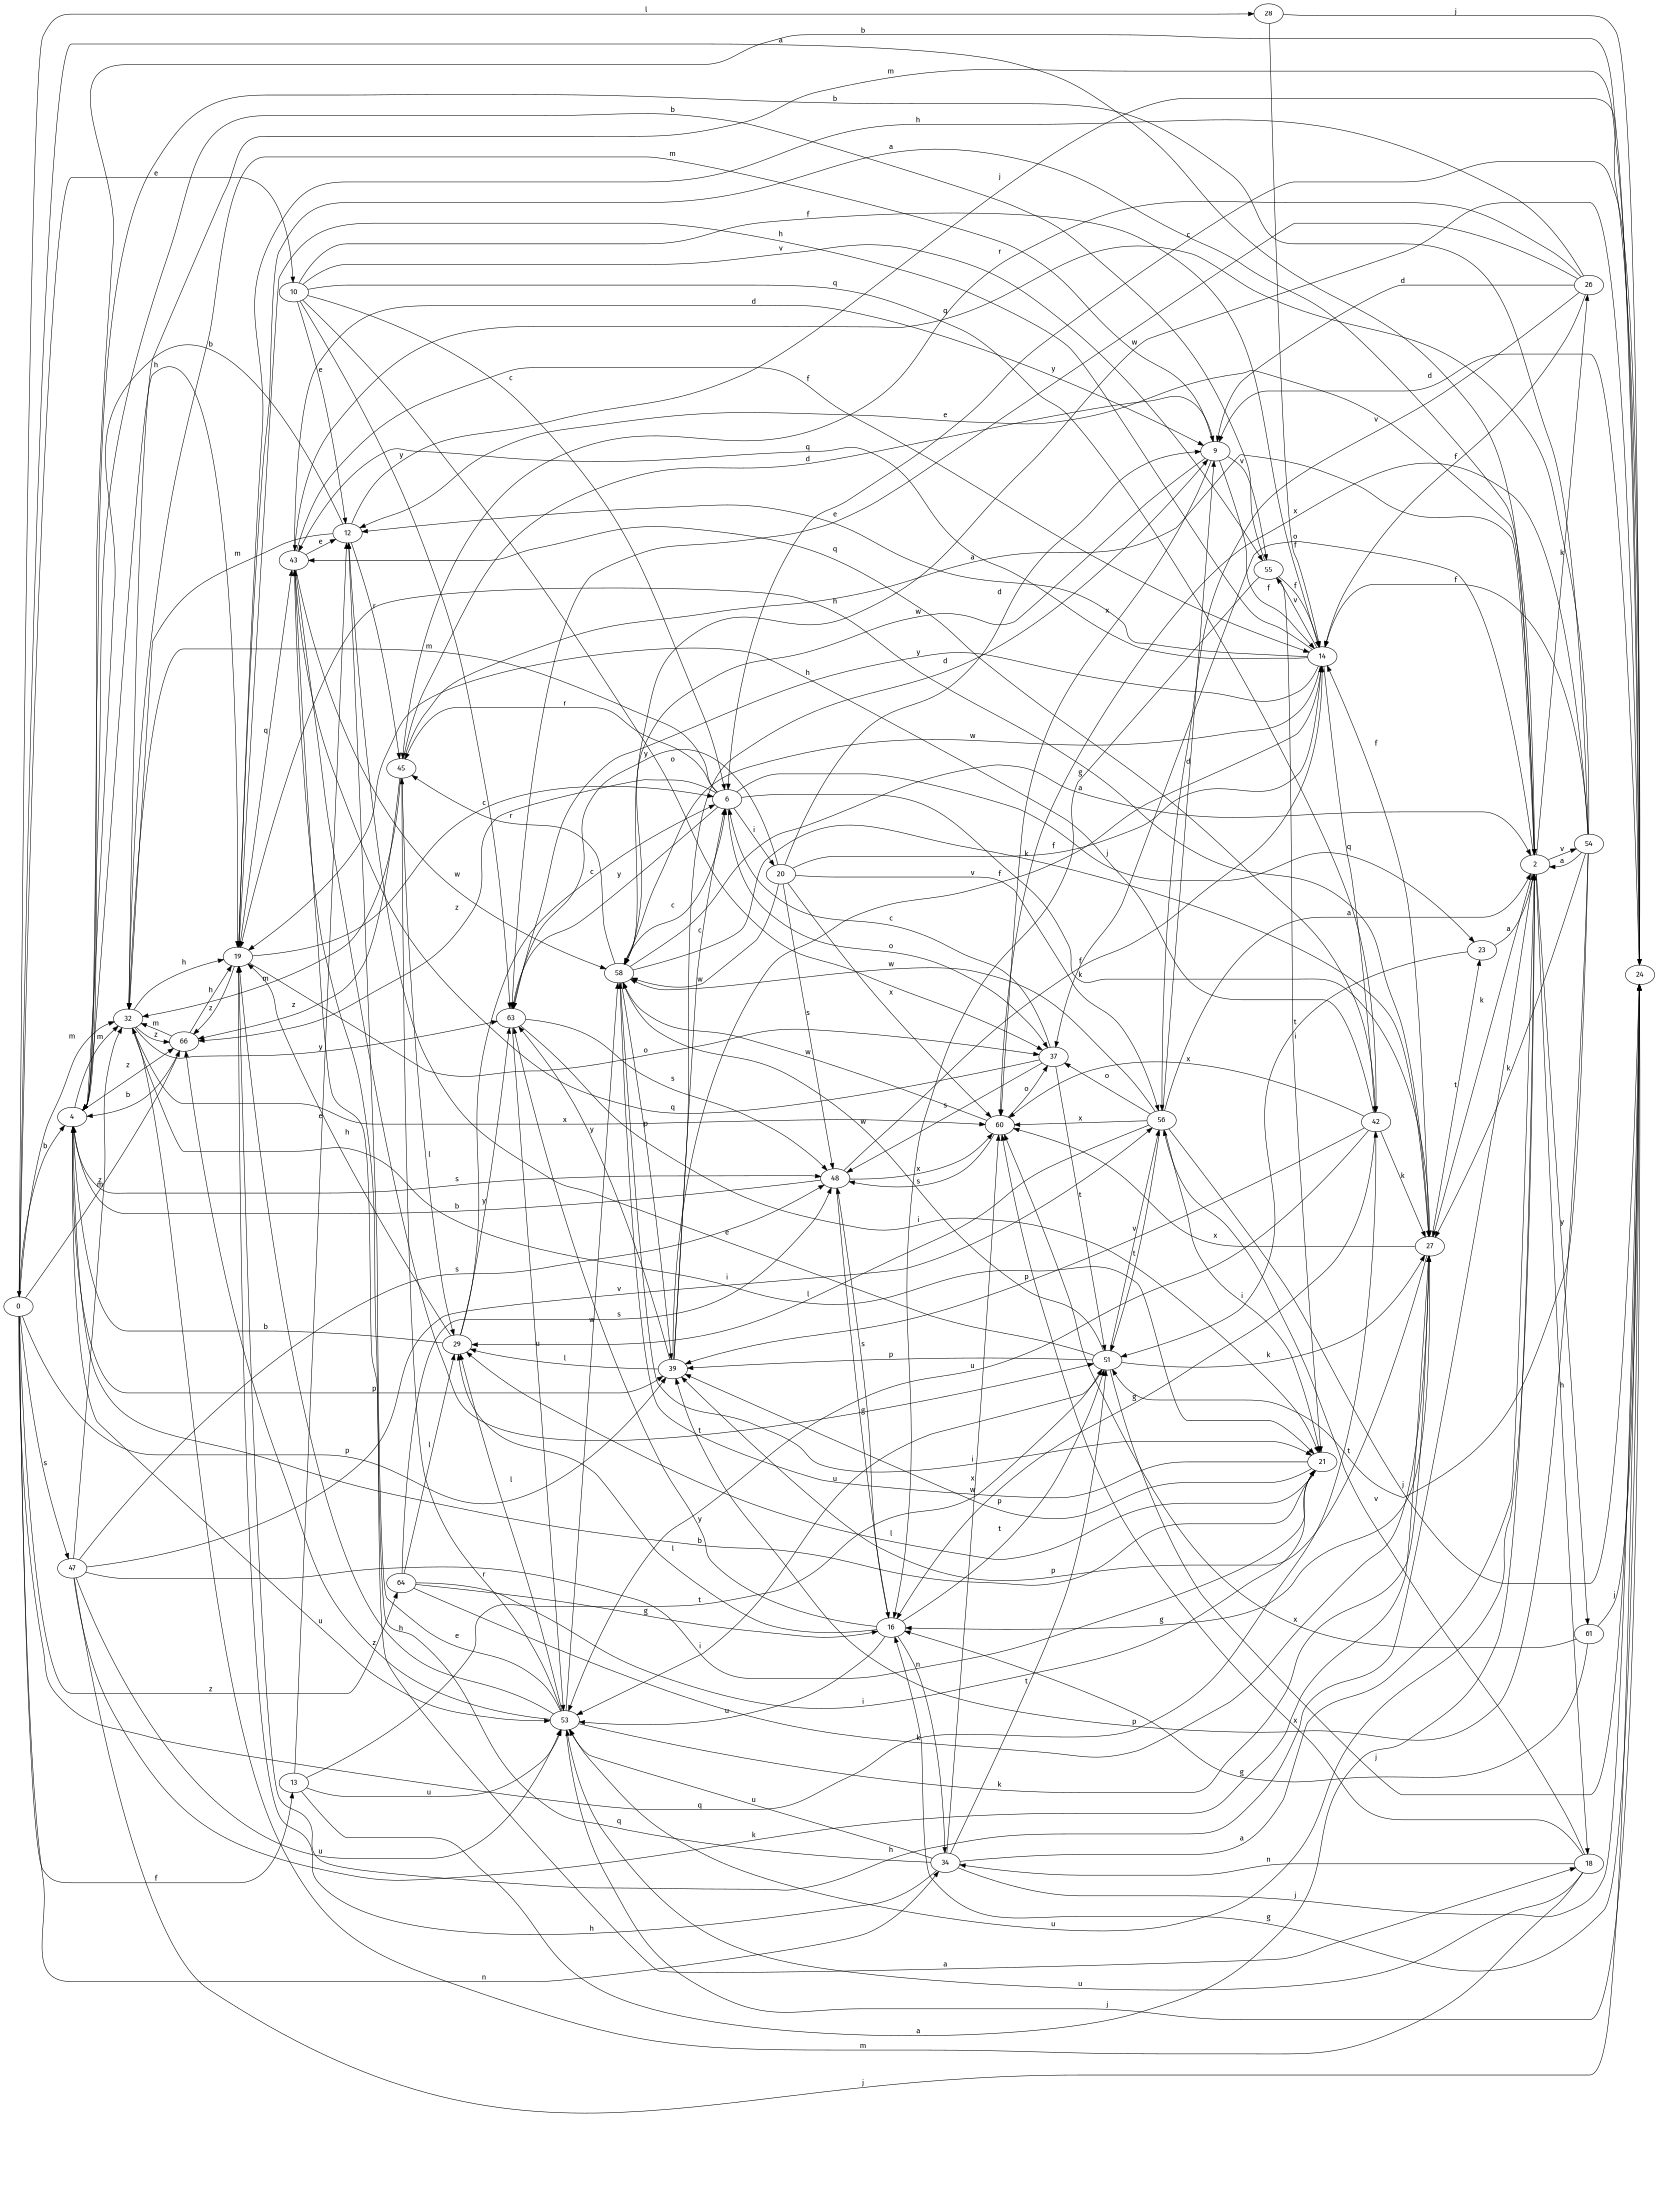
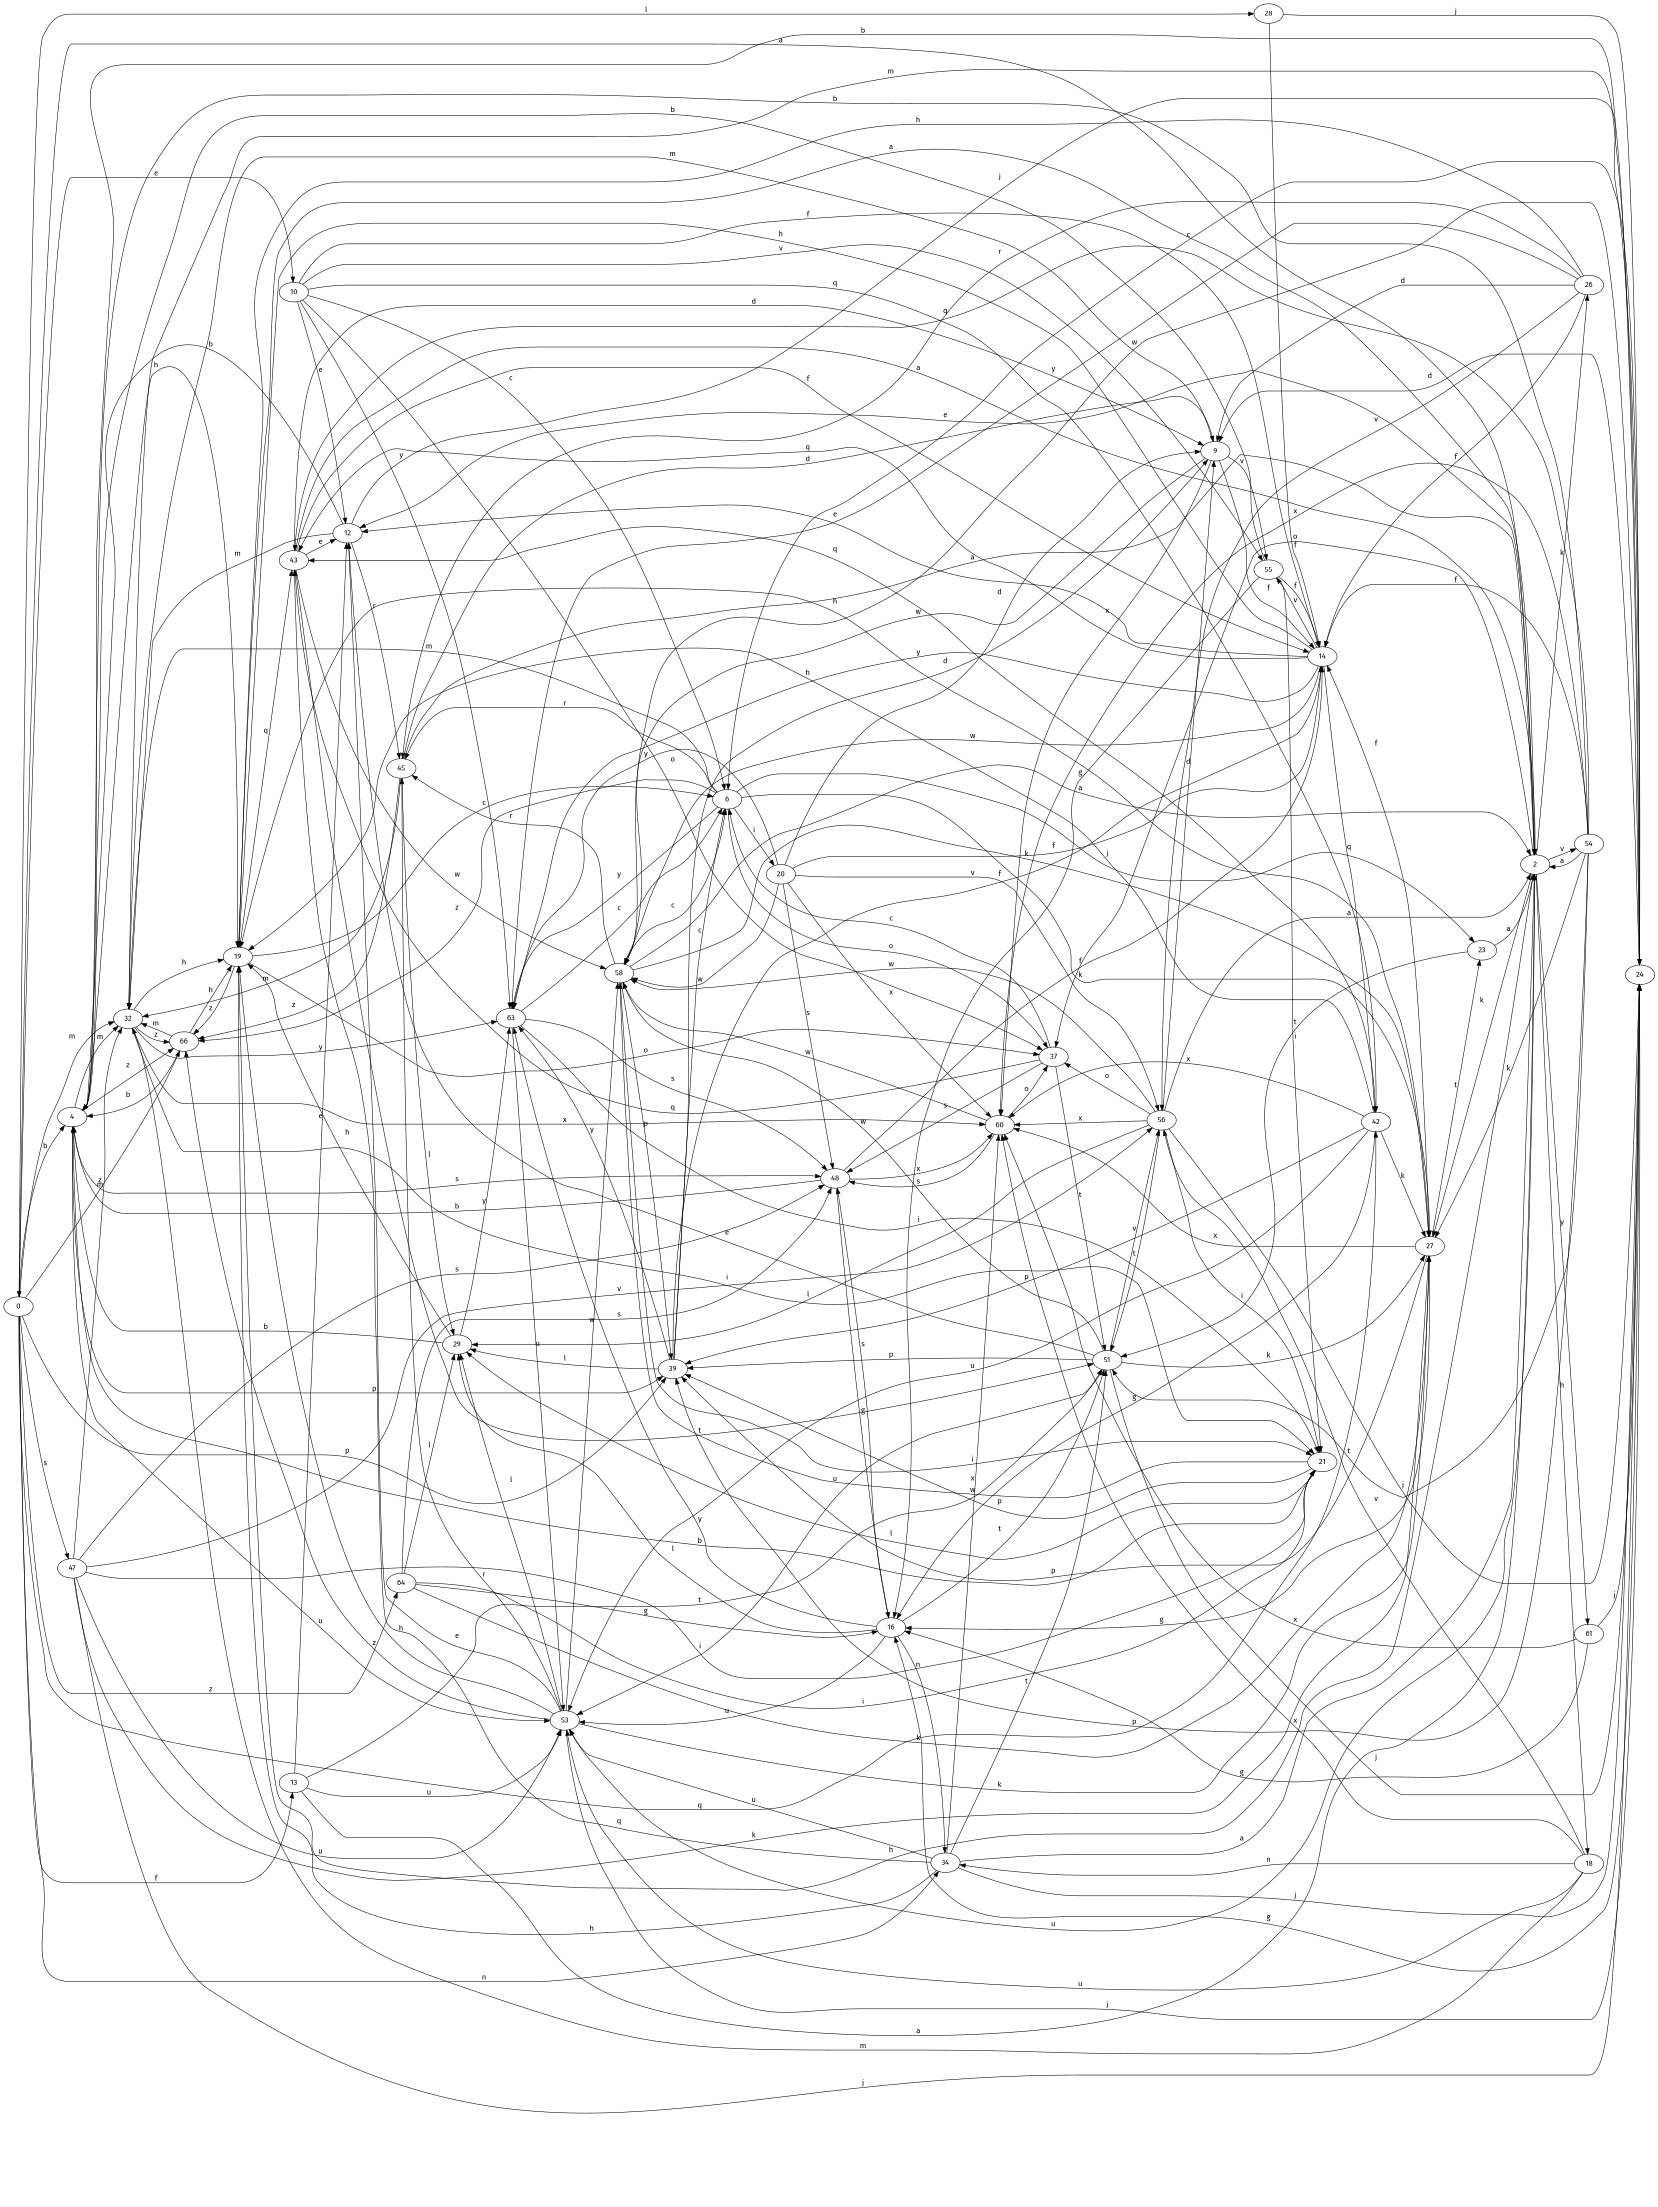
(487, 1036) -> (628, 919)
(457, 1753) -> (988, 403)
